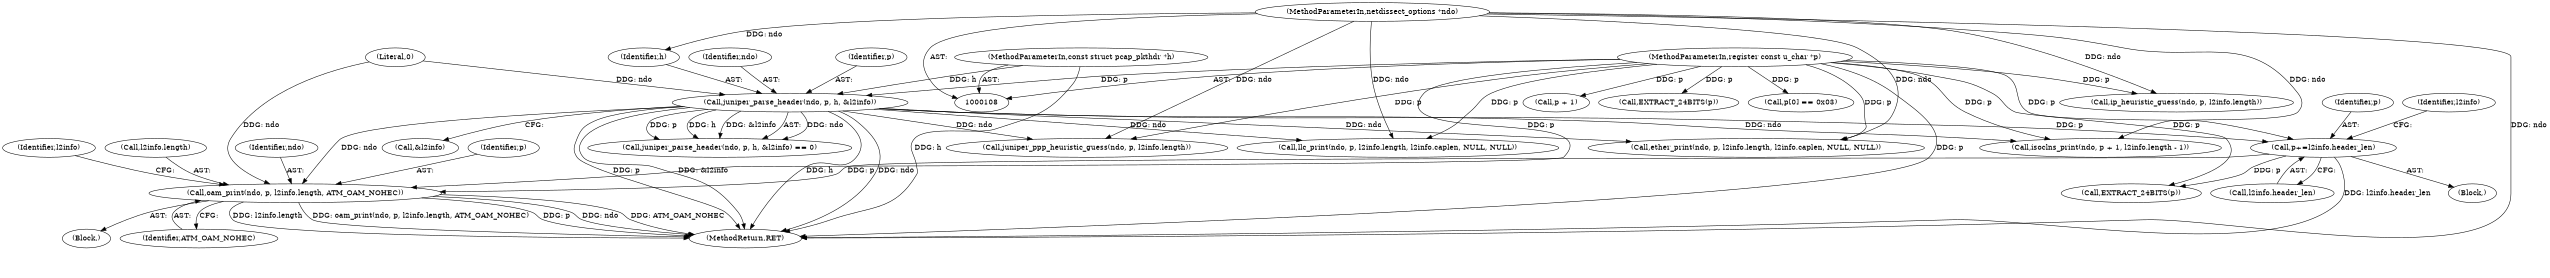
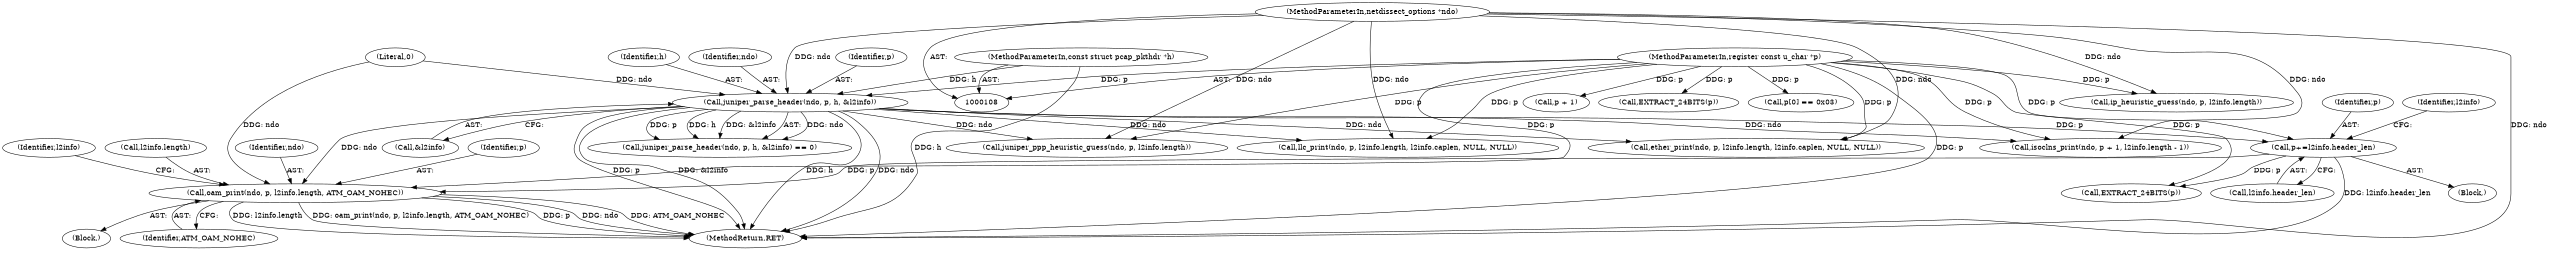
(962, 18) -> (994, 26)
none -> (547, 110)
